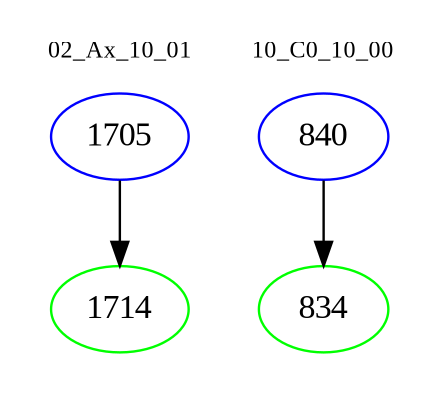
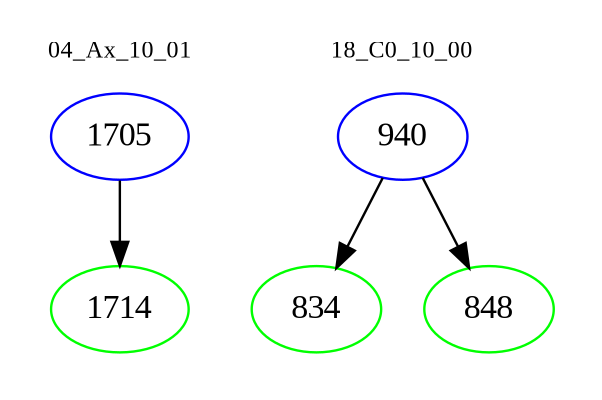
(121, 52) -> (121, 52)
(324, 52) -> (403, 52)
(324, 137) -> (403, 137)
none -> (489, 309)
